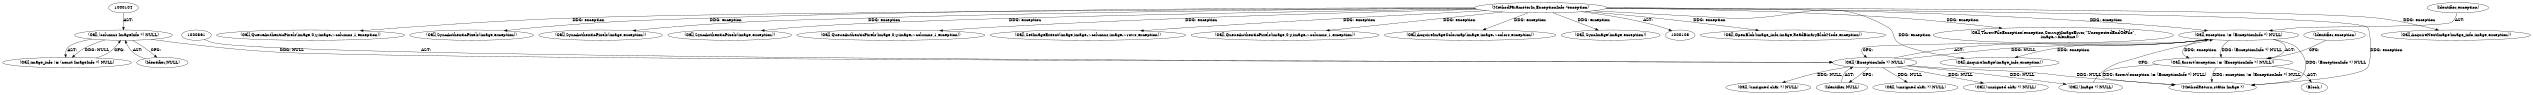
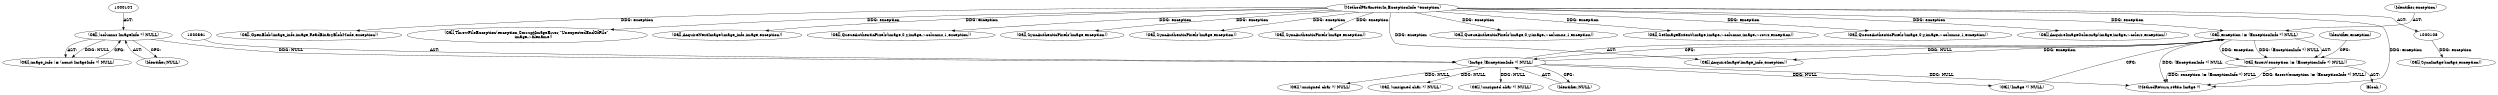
(1574, 21) -> (2437, 48)
(1875, 63) -> (1501, 63)
